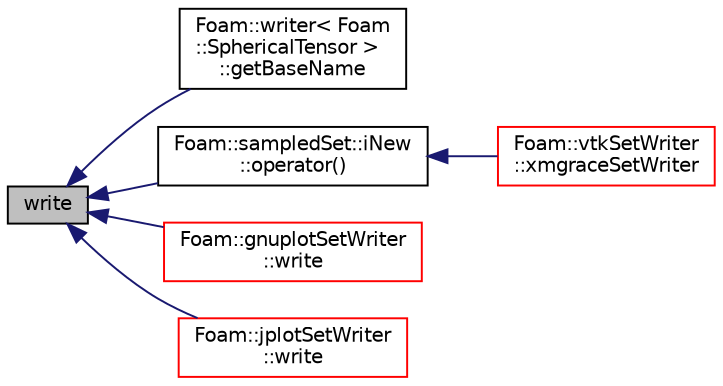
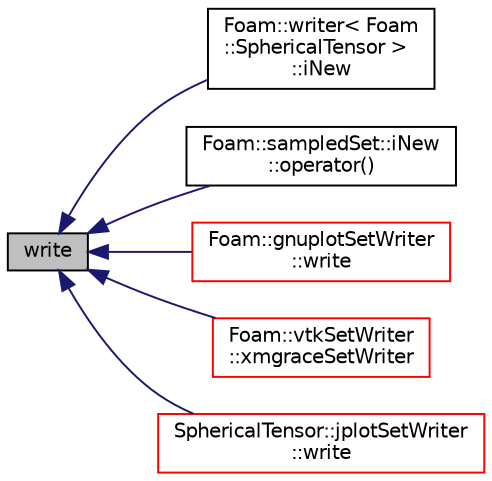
(293, 49) -> (321, 49)
(473, 156) -> (160, 299)
(293, 348) -> (321, 443)
